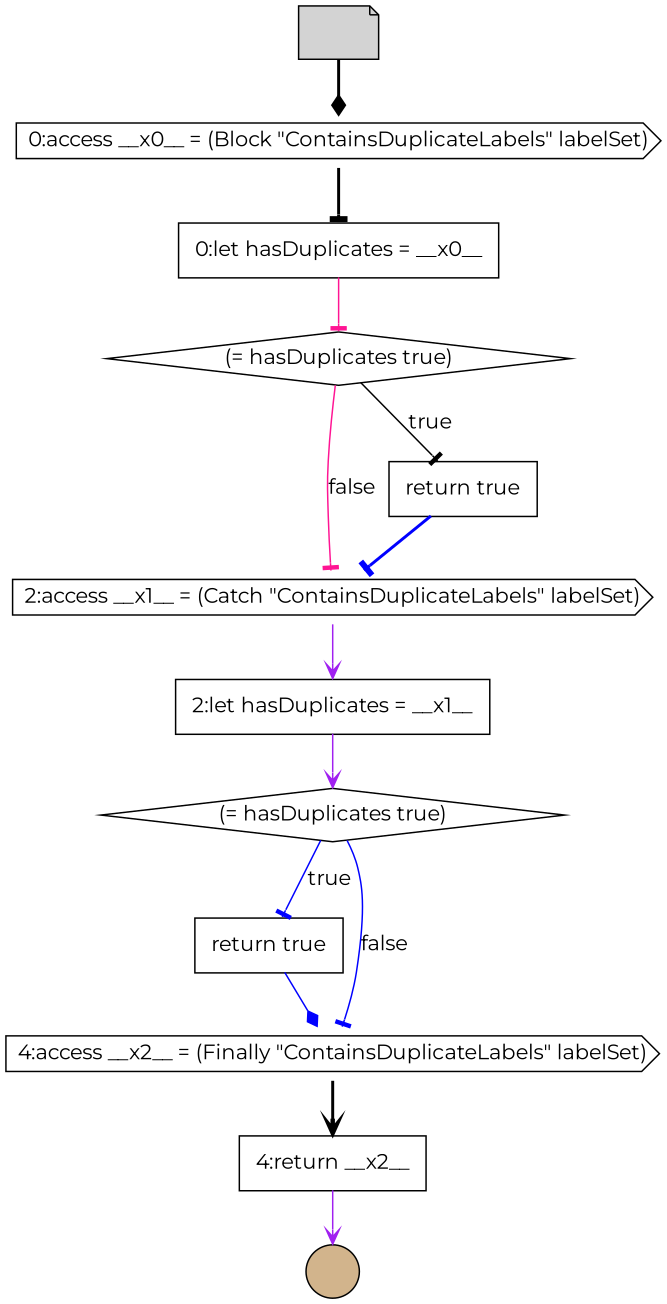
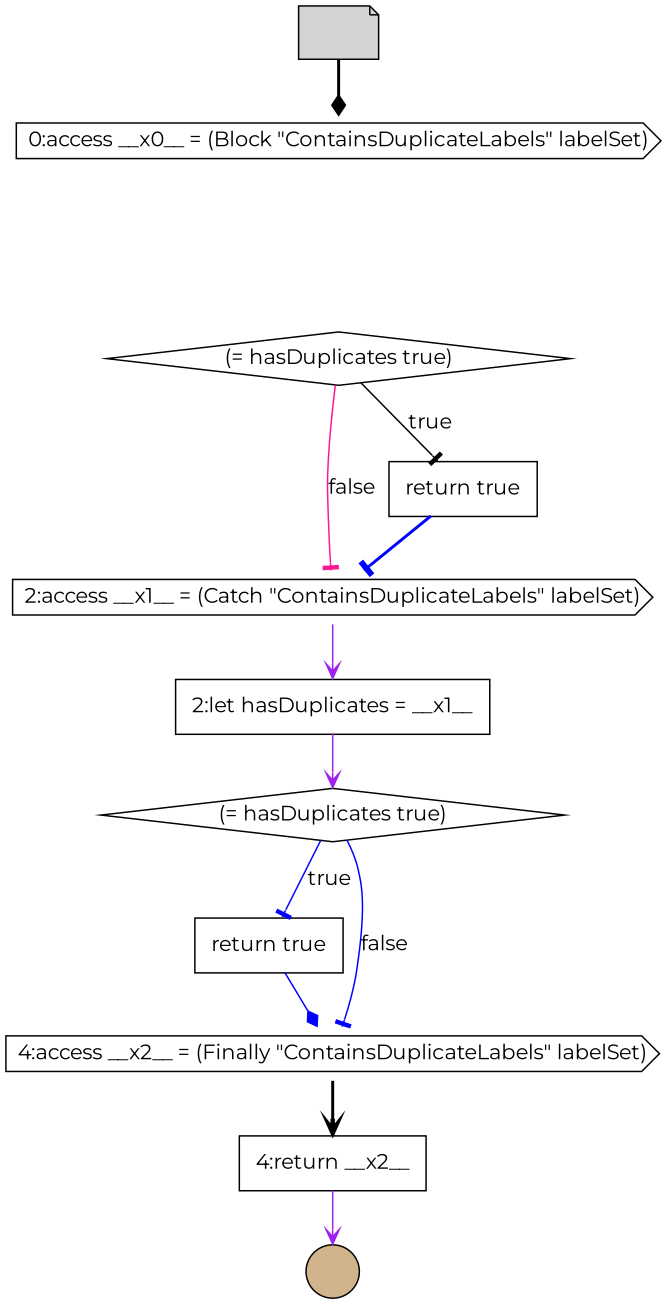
(339, 250) -> none
